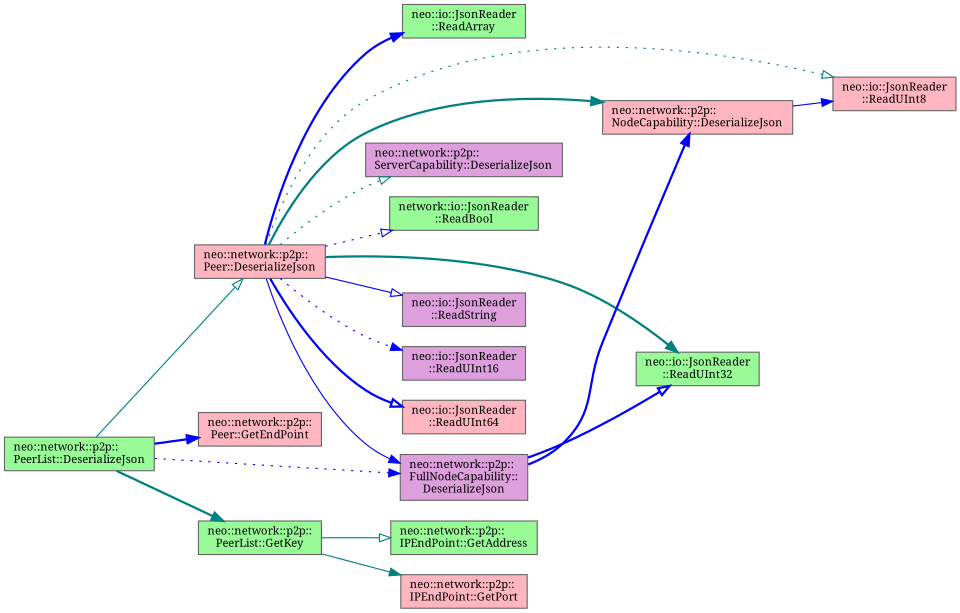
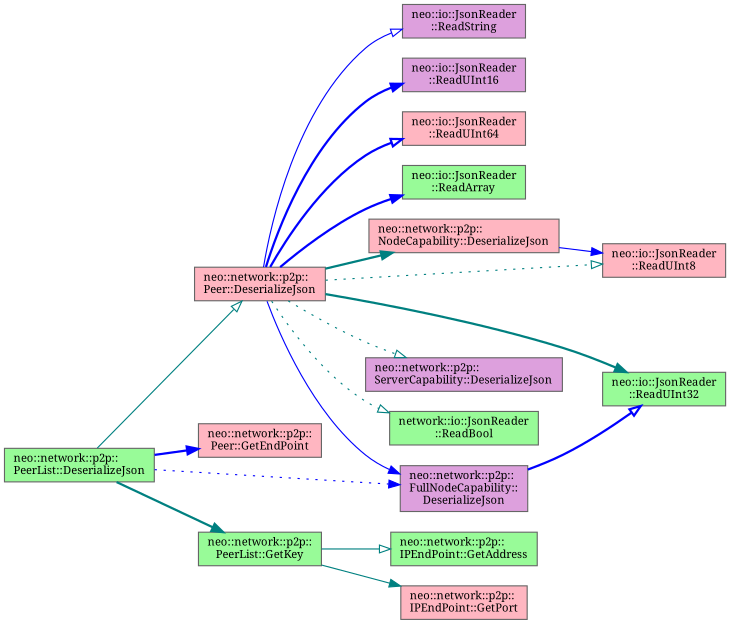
(353, 240) -> (319, 362)
(333, 318) -> (312, 164)
(611, 322) -> none
